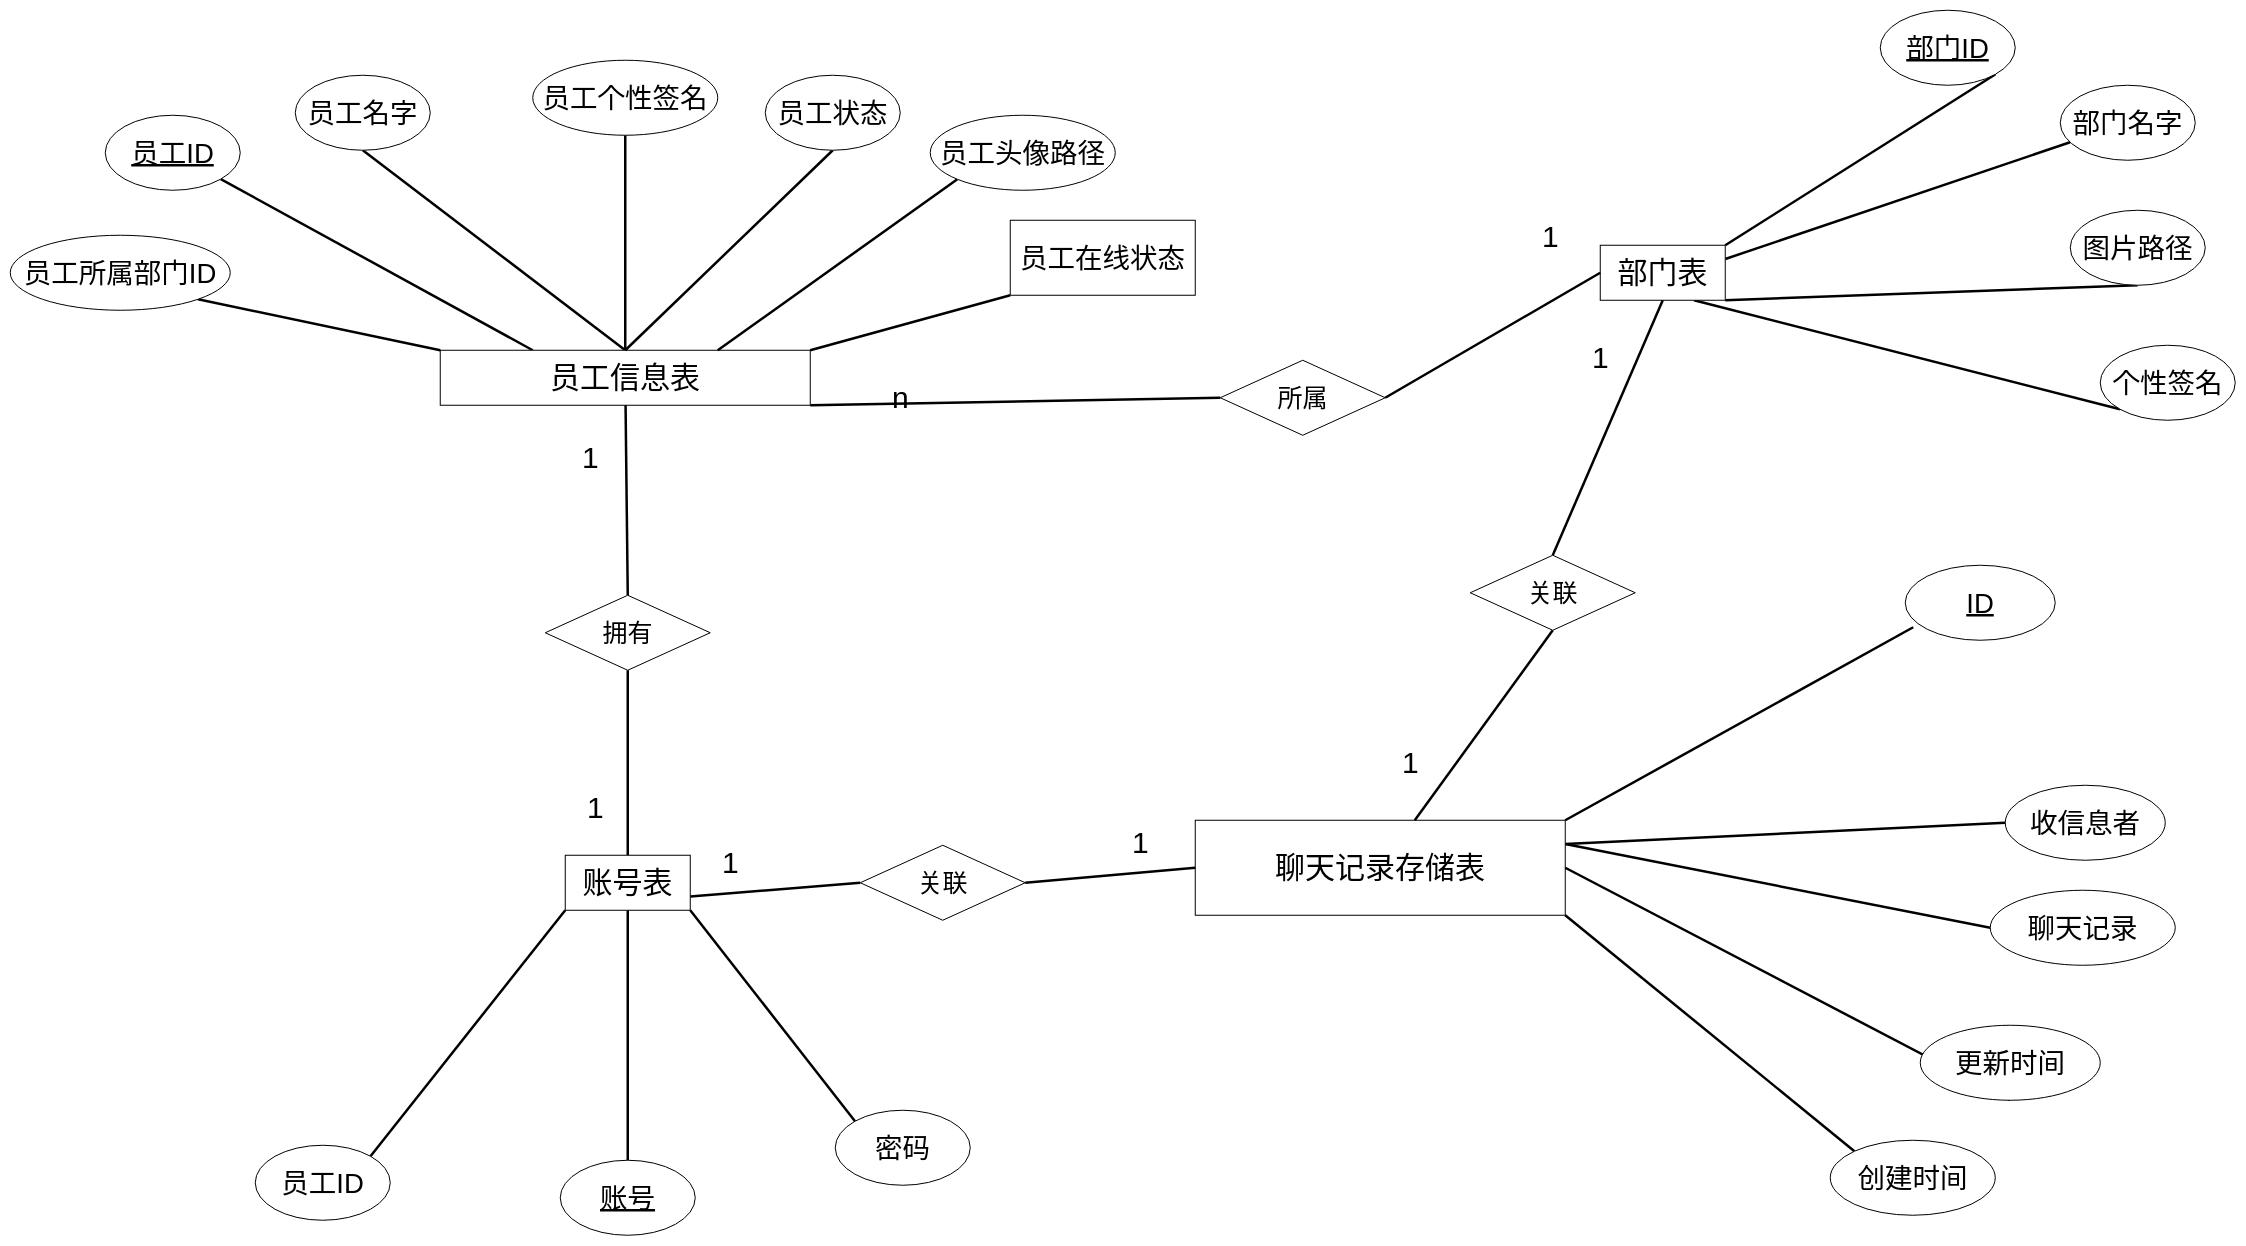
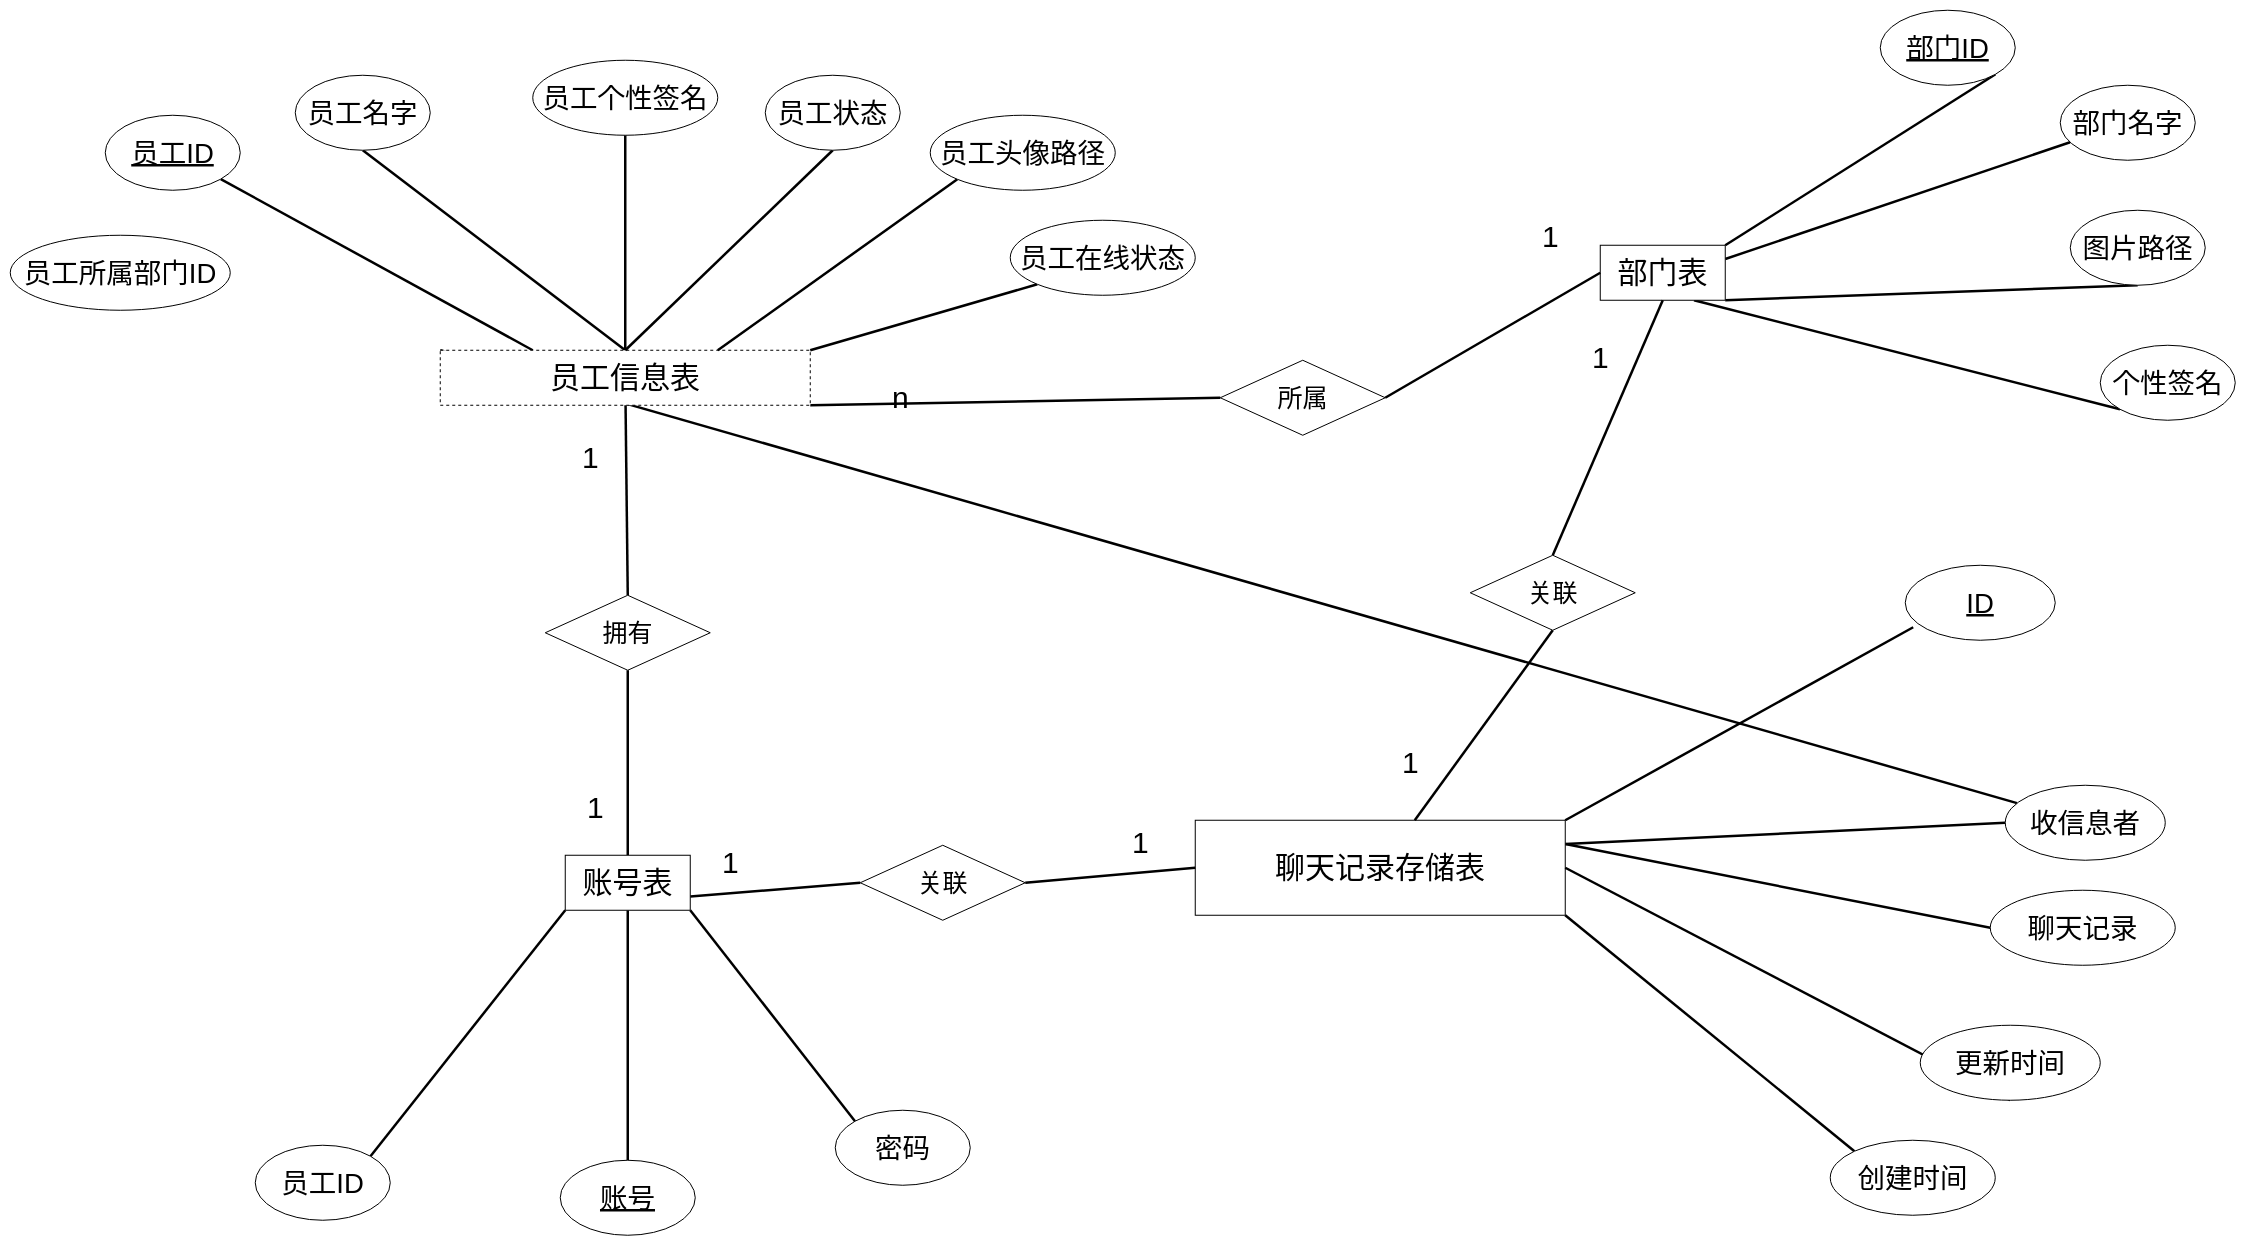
(1103, 258) -> (1103, 258)
(320, 325) -> (1320, 603)
(625, 378) -> (625, 378)
